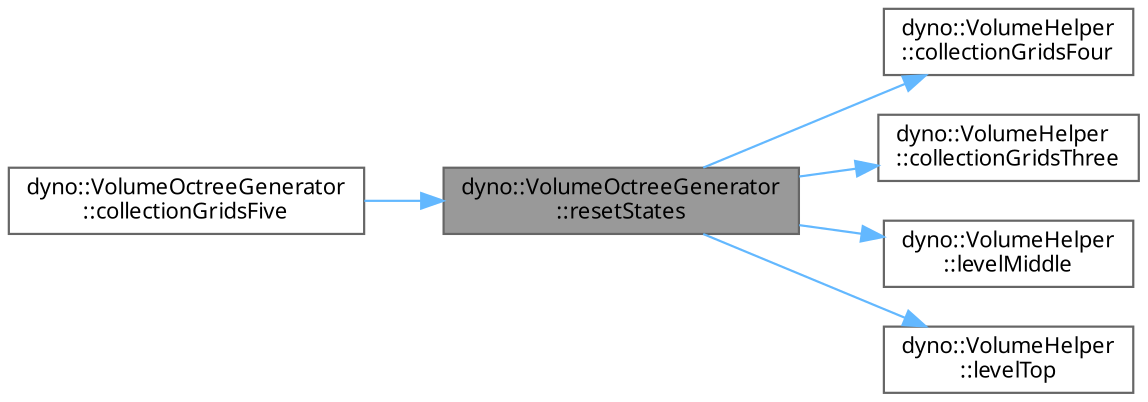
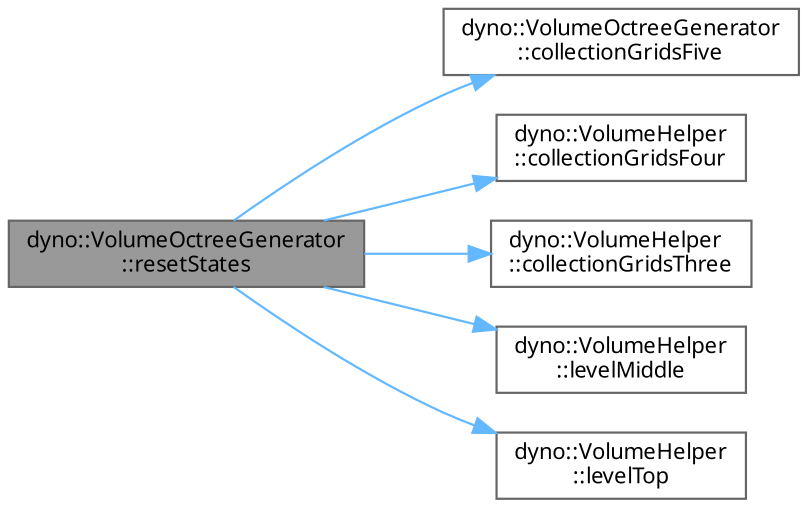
(393, 201) -> (349, 145)
